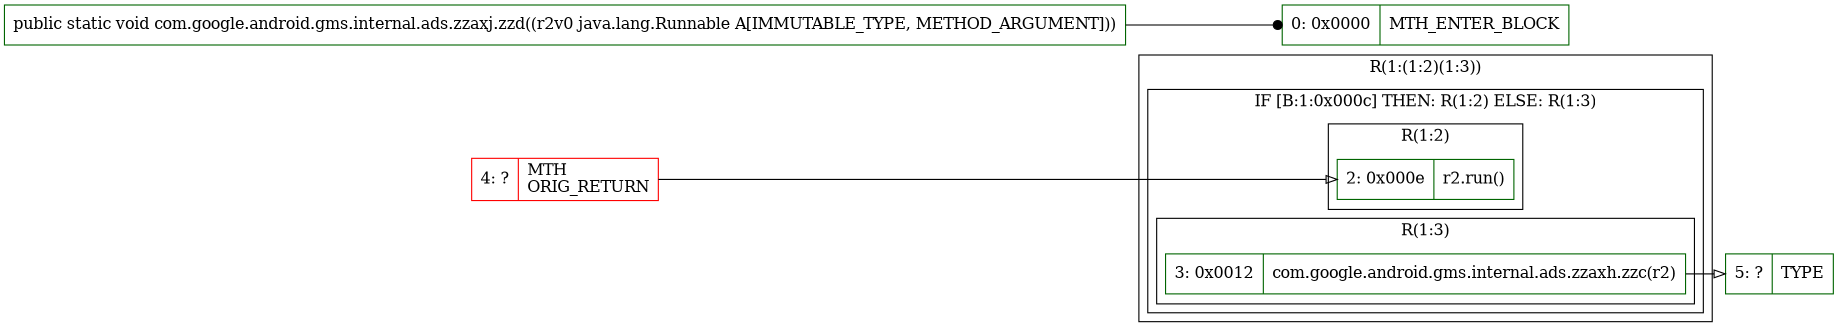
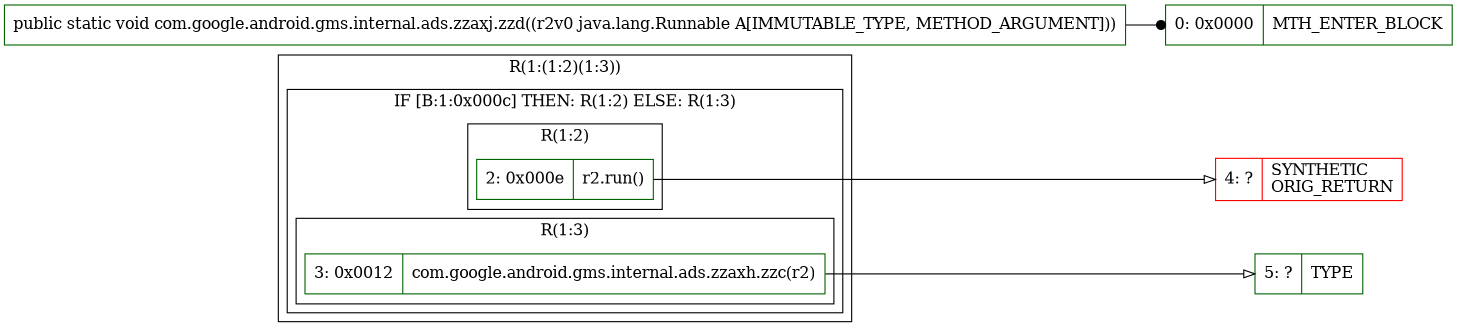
(547, 171) -> (1320, 171)
(992, 179) -> (929, 179)
